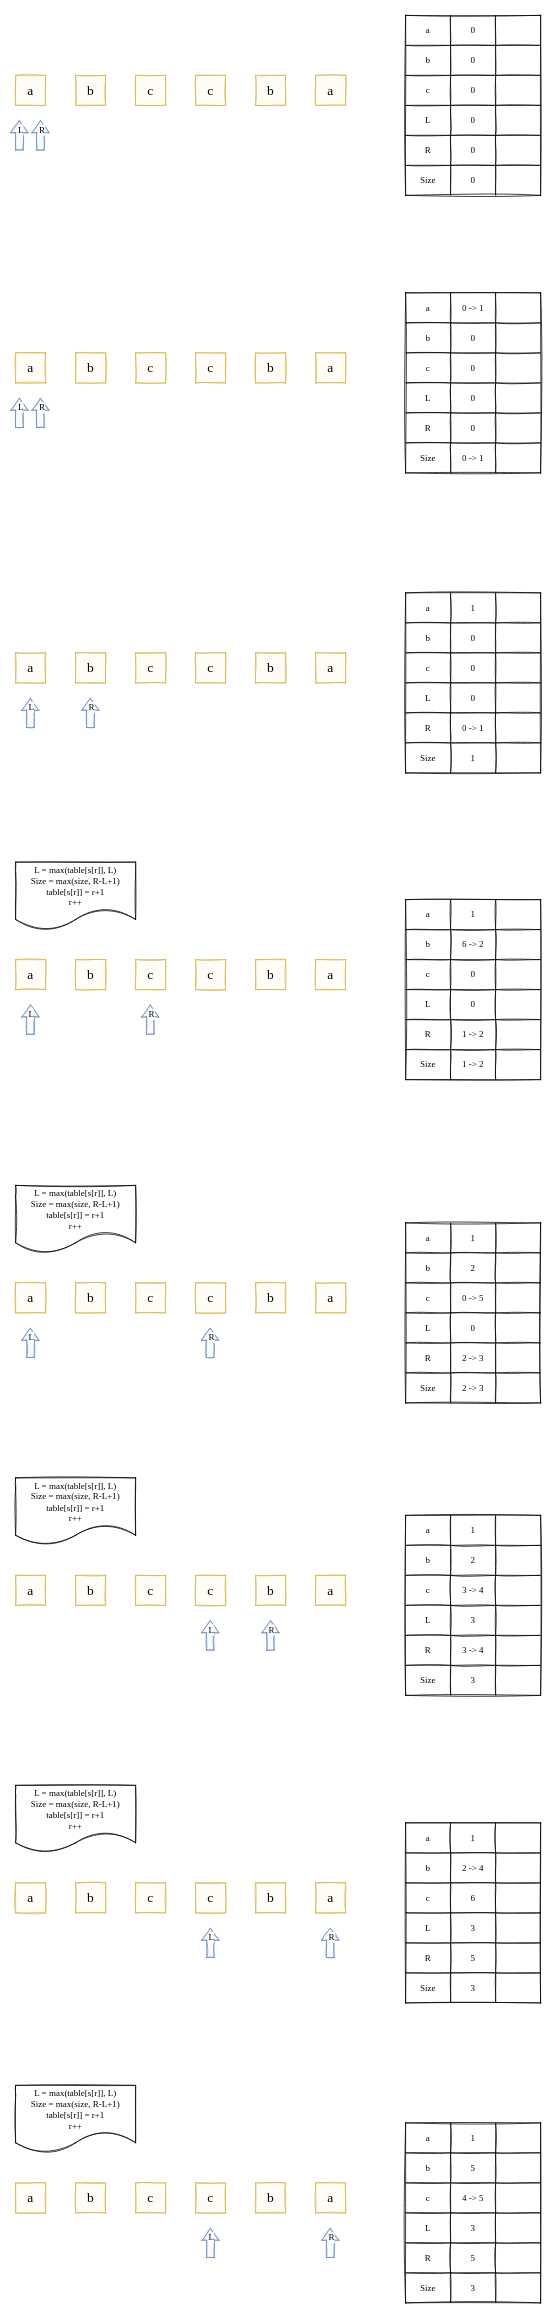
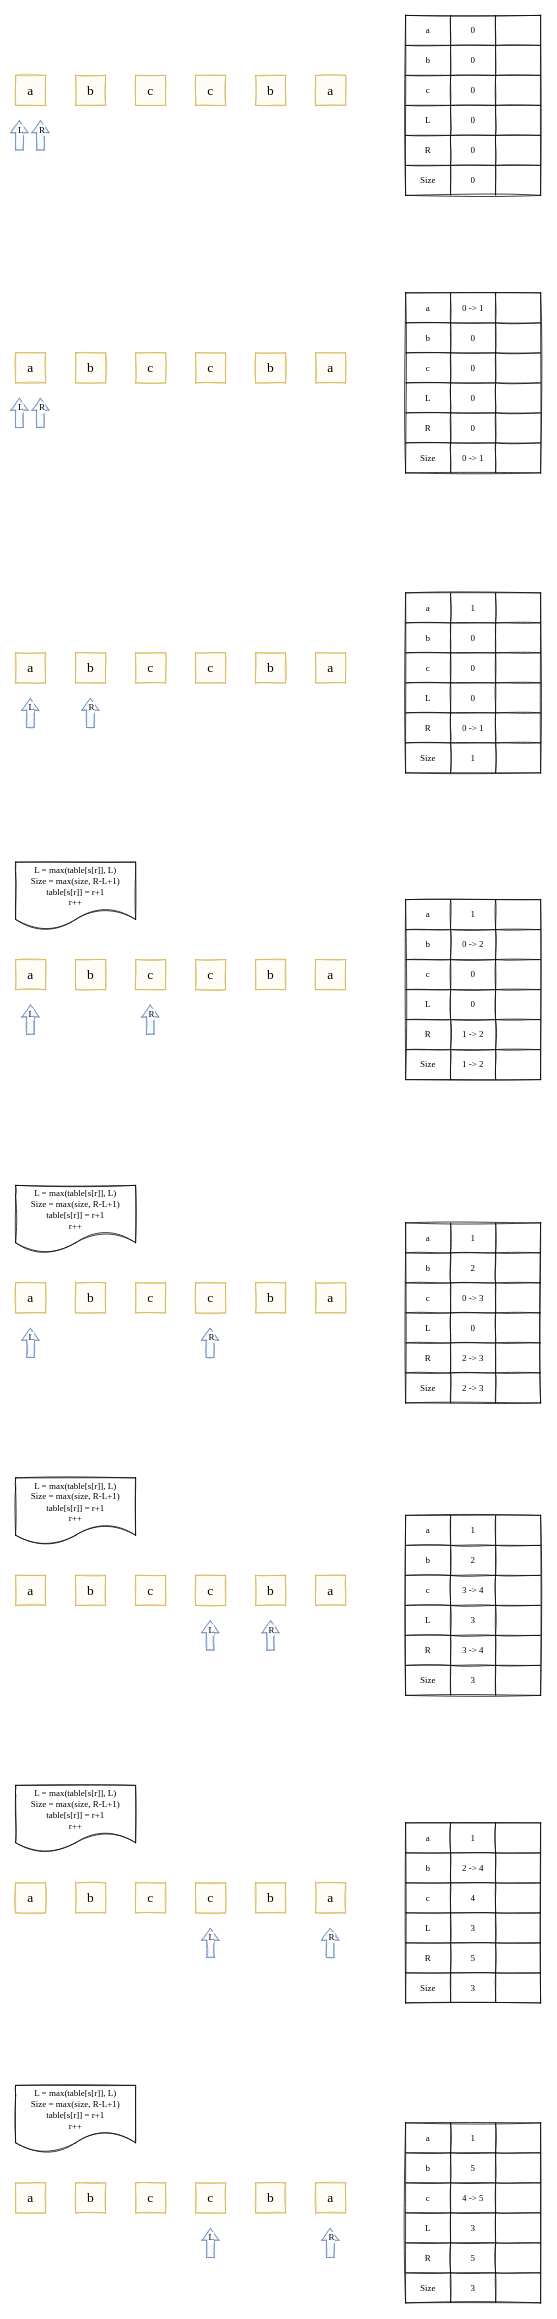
(473, 945) -> (473, 945)
(473, 1298) -> (473, 1298)
(473, 1898) -> (473, 1898)
